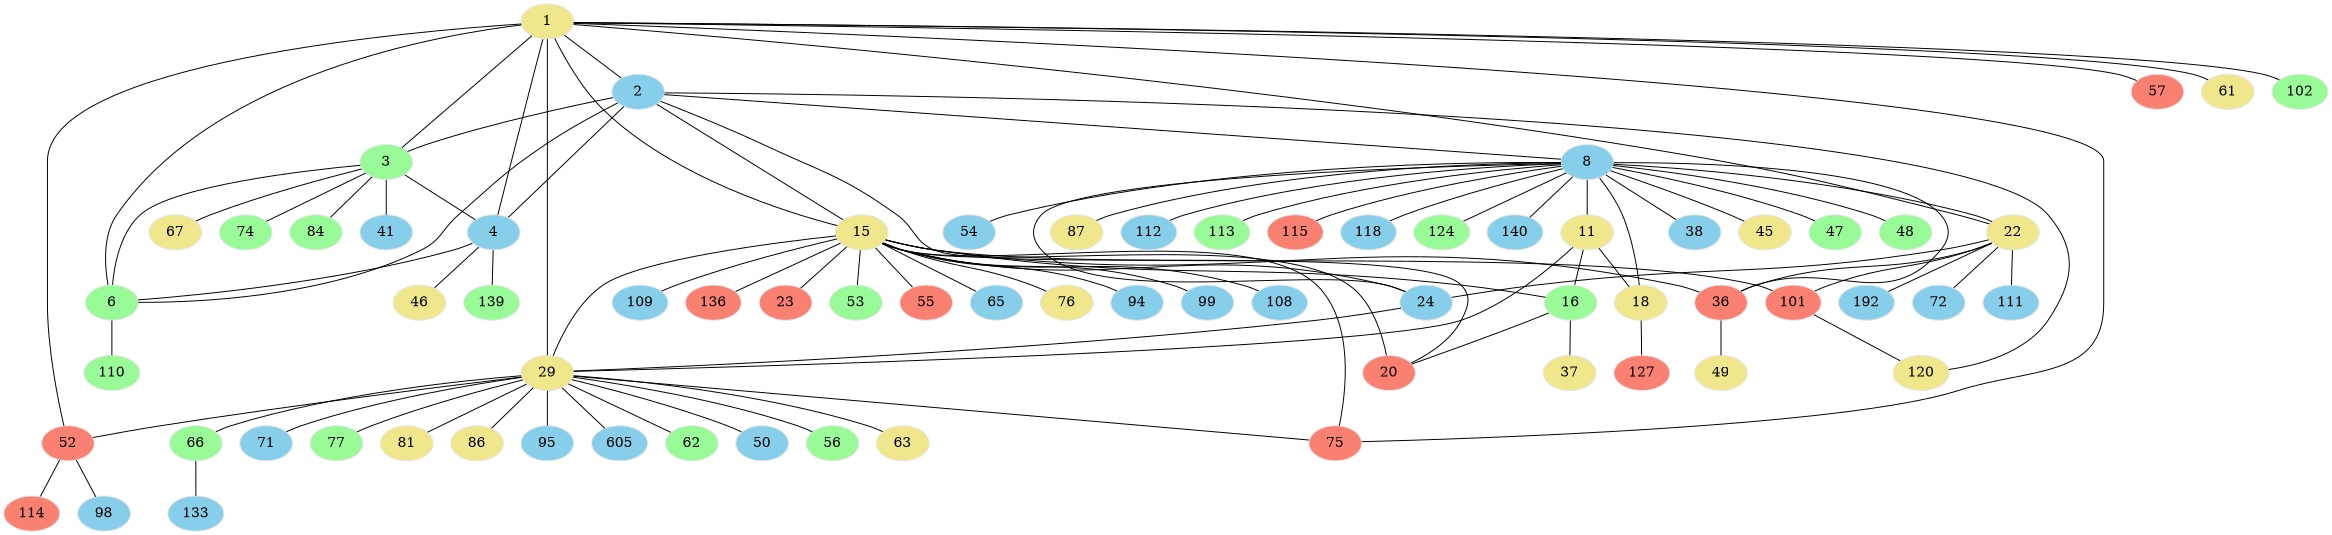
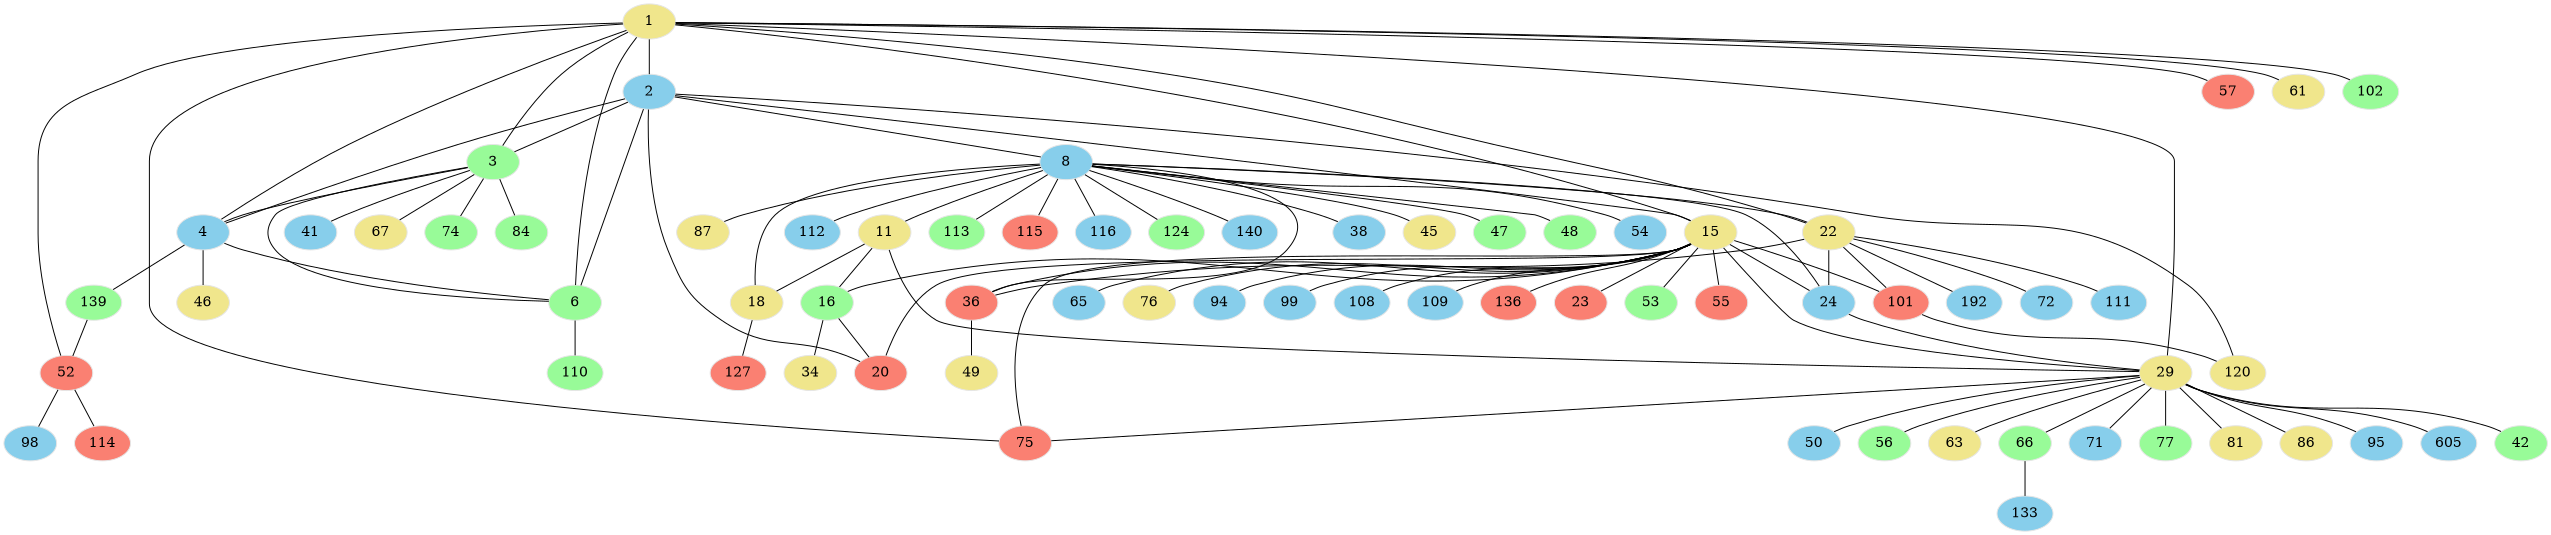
(1369, 232) -> (1103, 232)
(1570, 373) -> (810, 373)
(253, 412) -> (80, 338)
(692, 443) -> (2521, 443)
